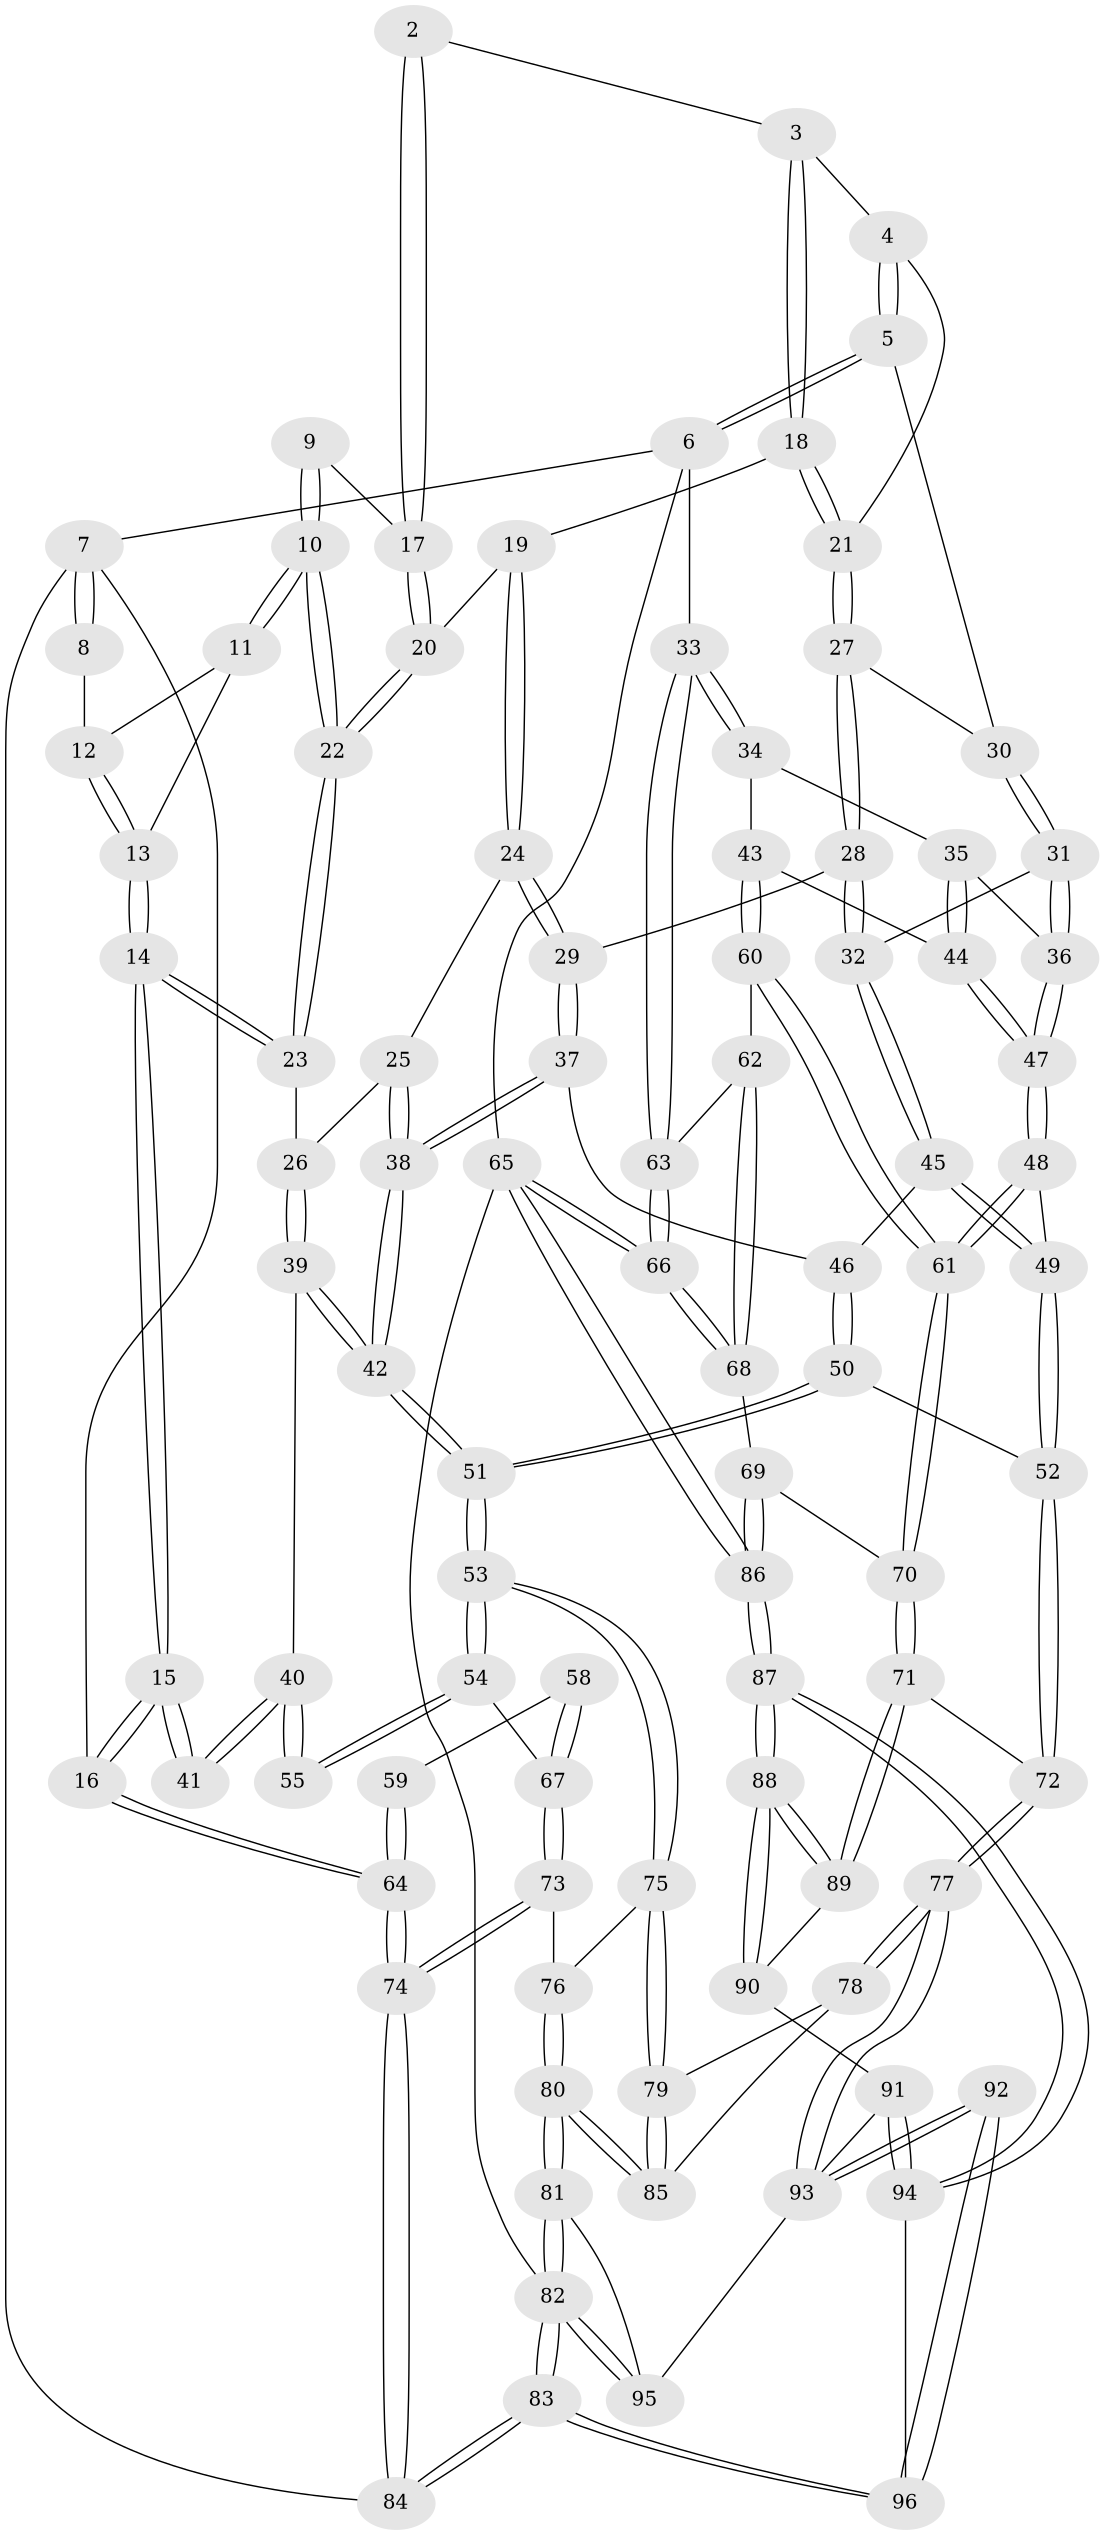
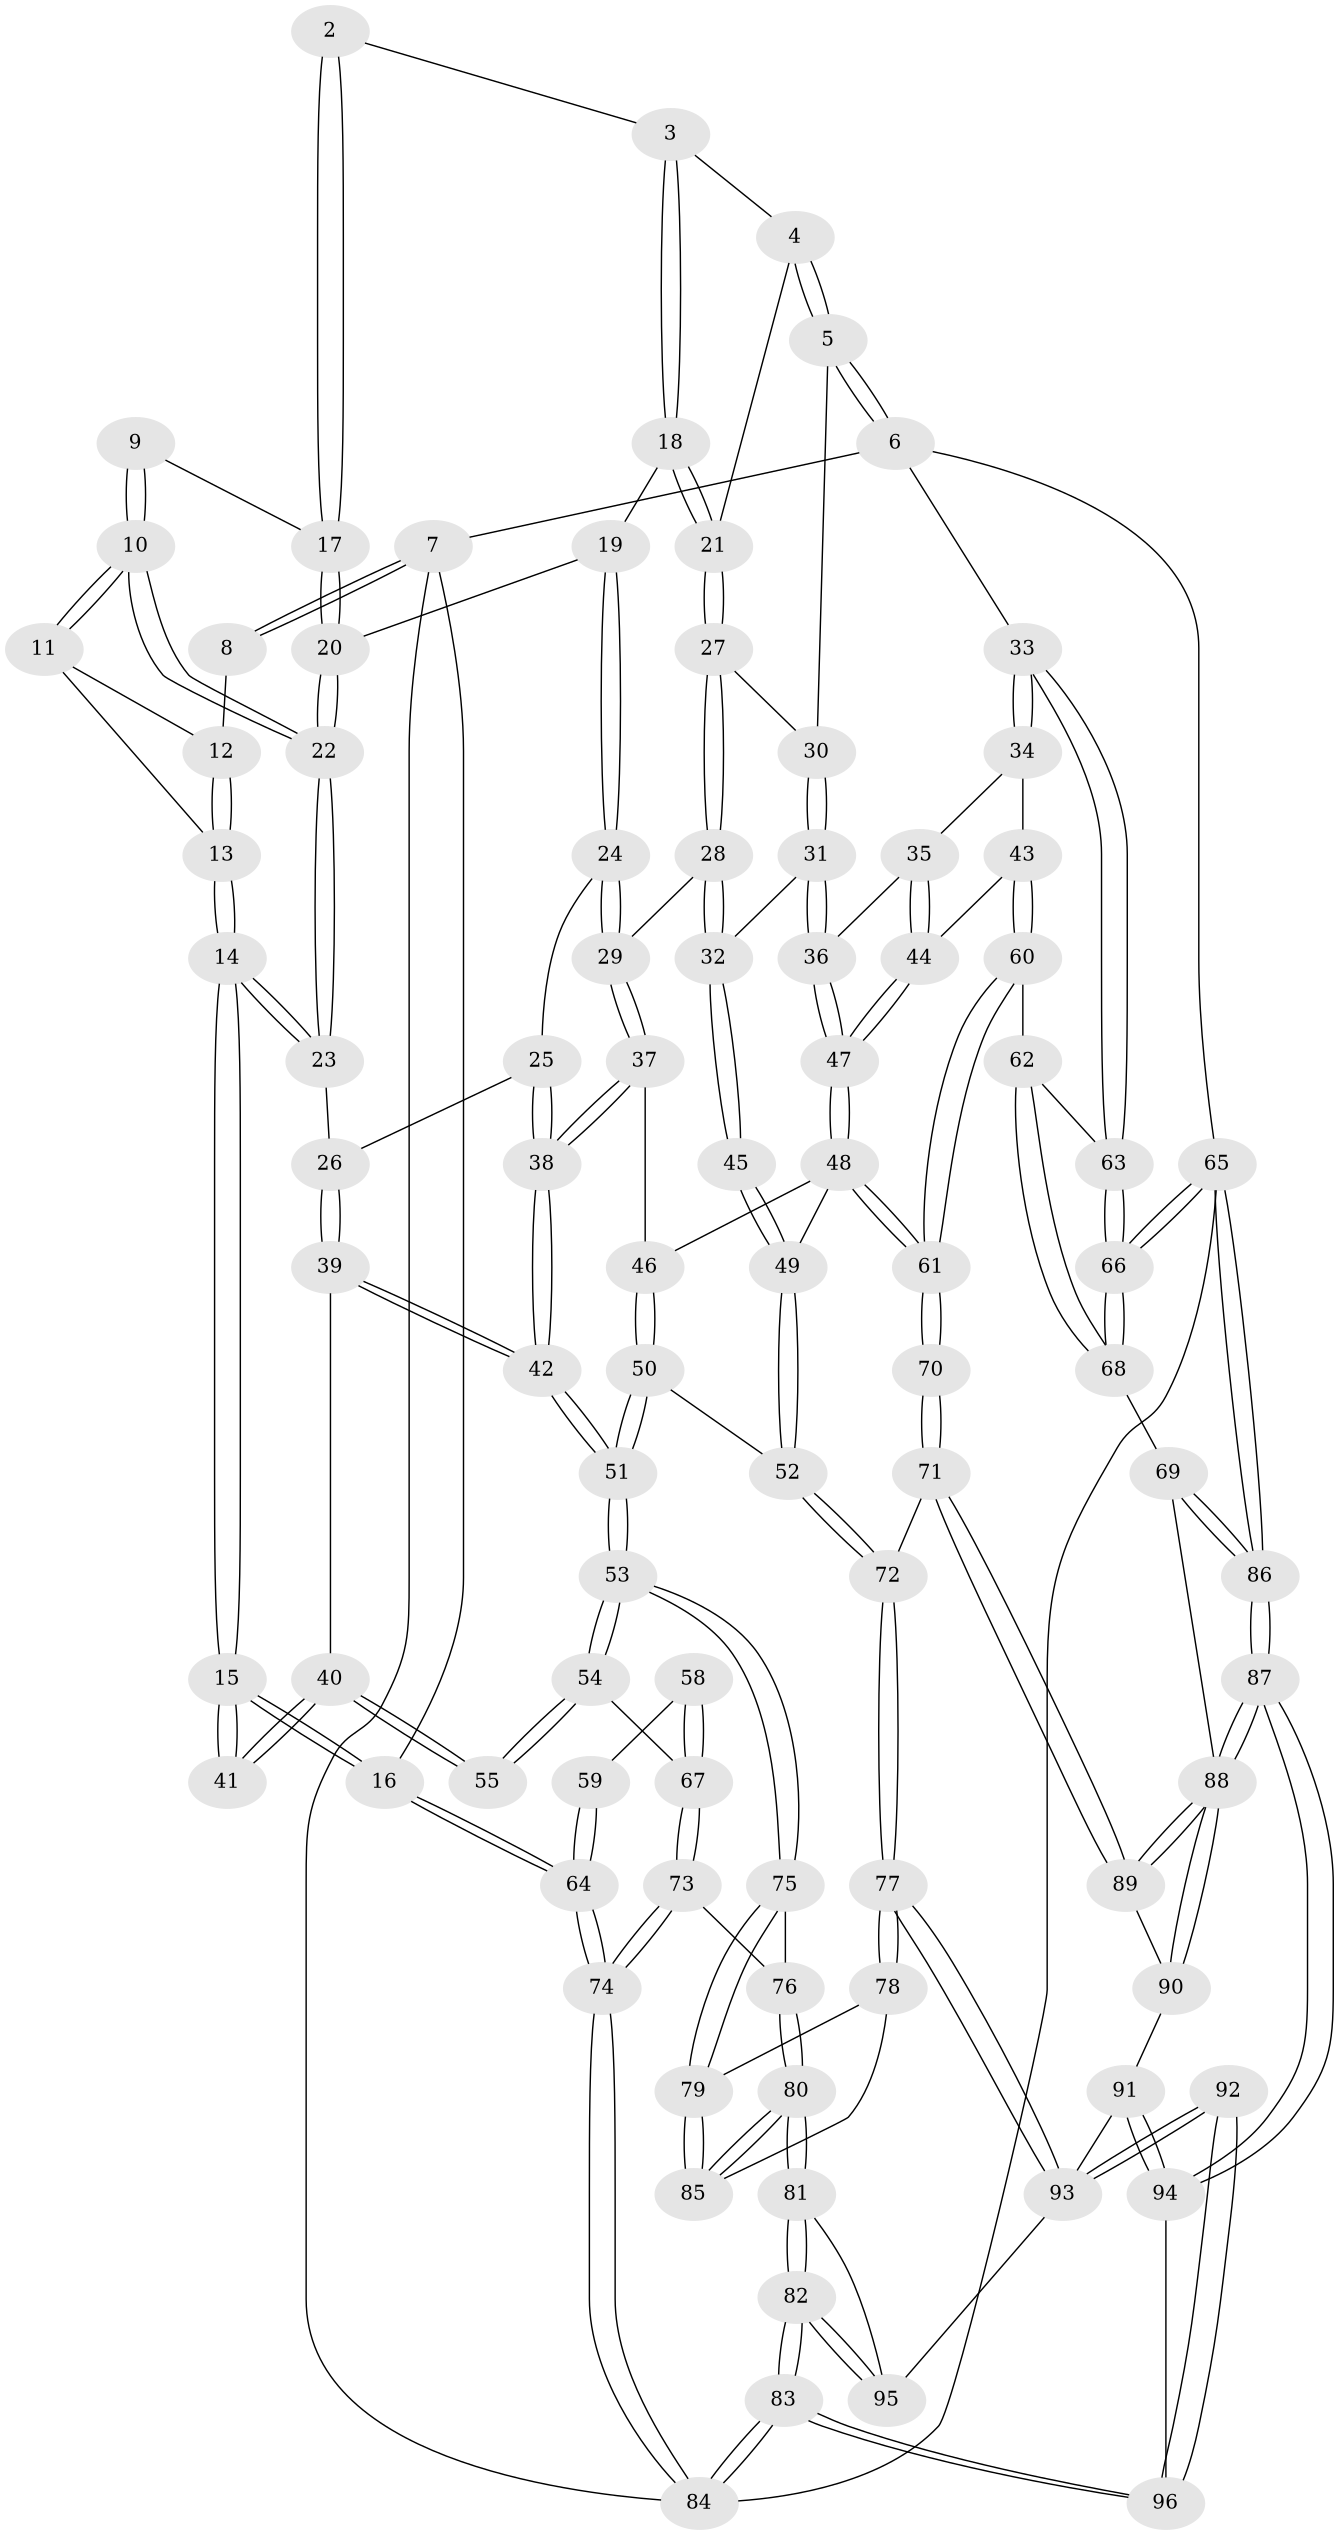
(895, 1209) -> (743, 1216)
(830, 1525) -> (1193, 1628)
(437, 1735) -> (1047, 1903)
